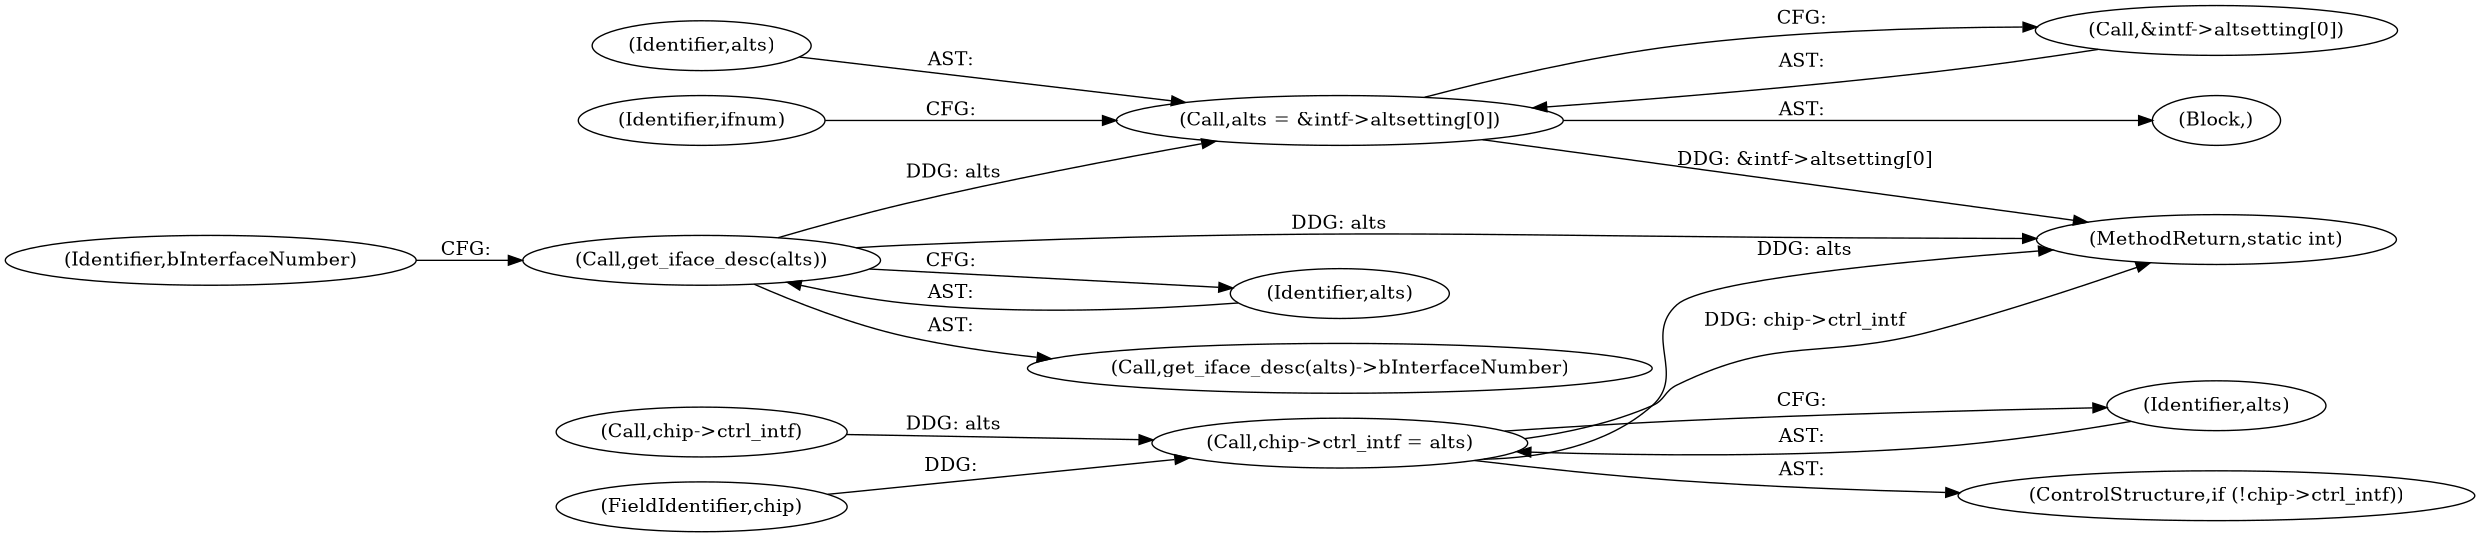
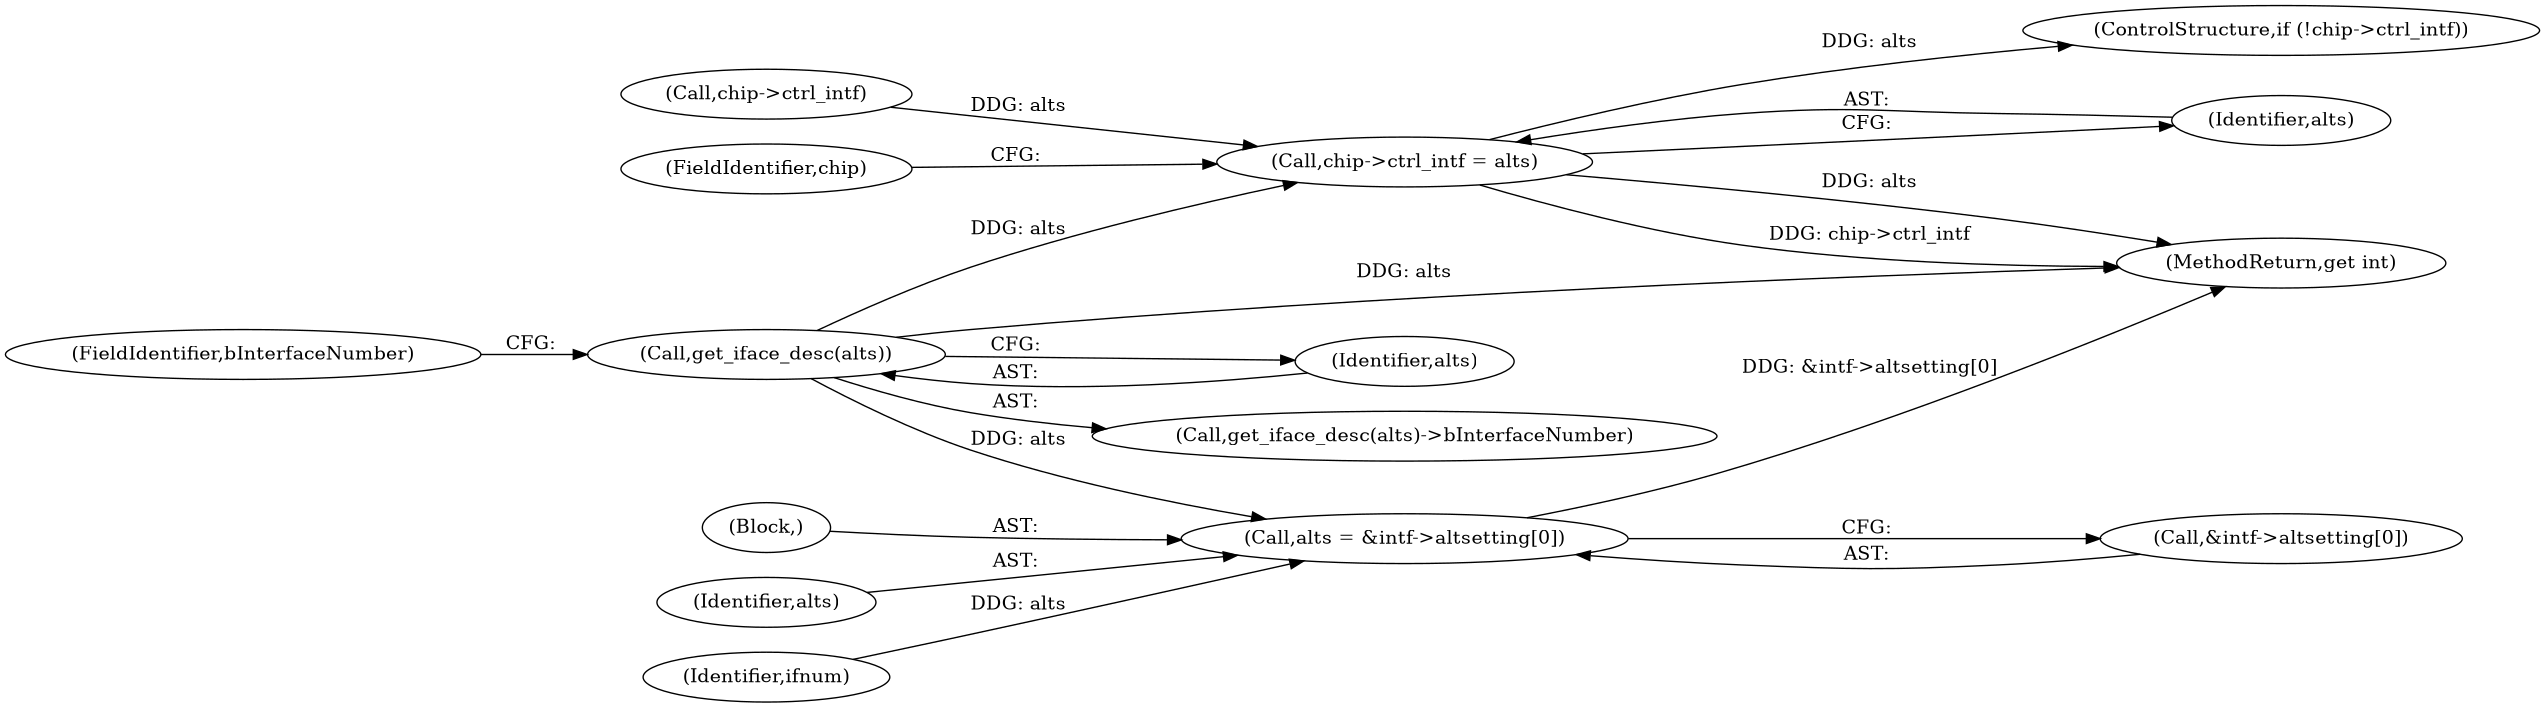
(954, 110) -> (1019, 604)
(1851, 120) -> (999, 538)
(2216, 240) -> (2281, 263)
none -> (1046, 244)
(211, 260) -> (243, 354)
(954, 466) -> (1019, 156)
(1805, 470) -> (1870, 42)
